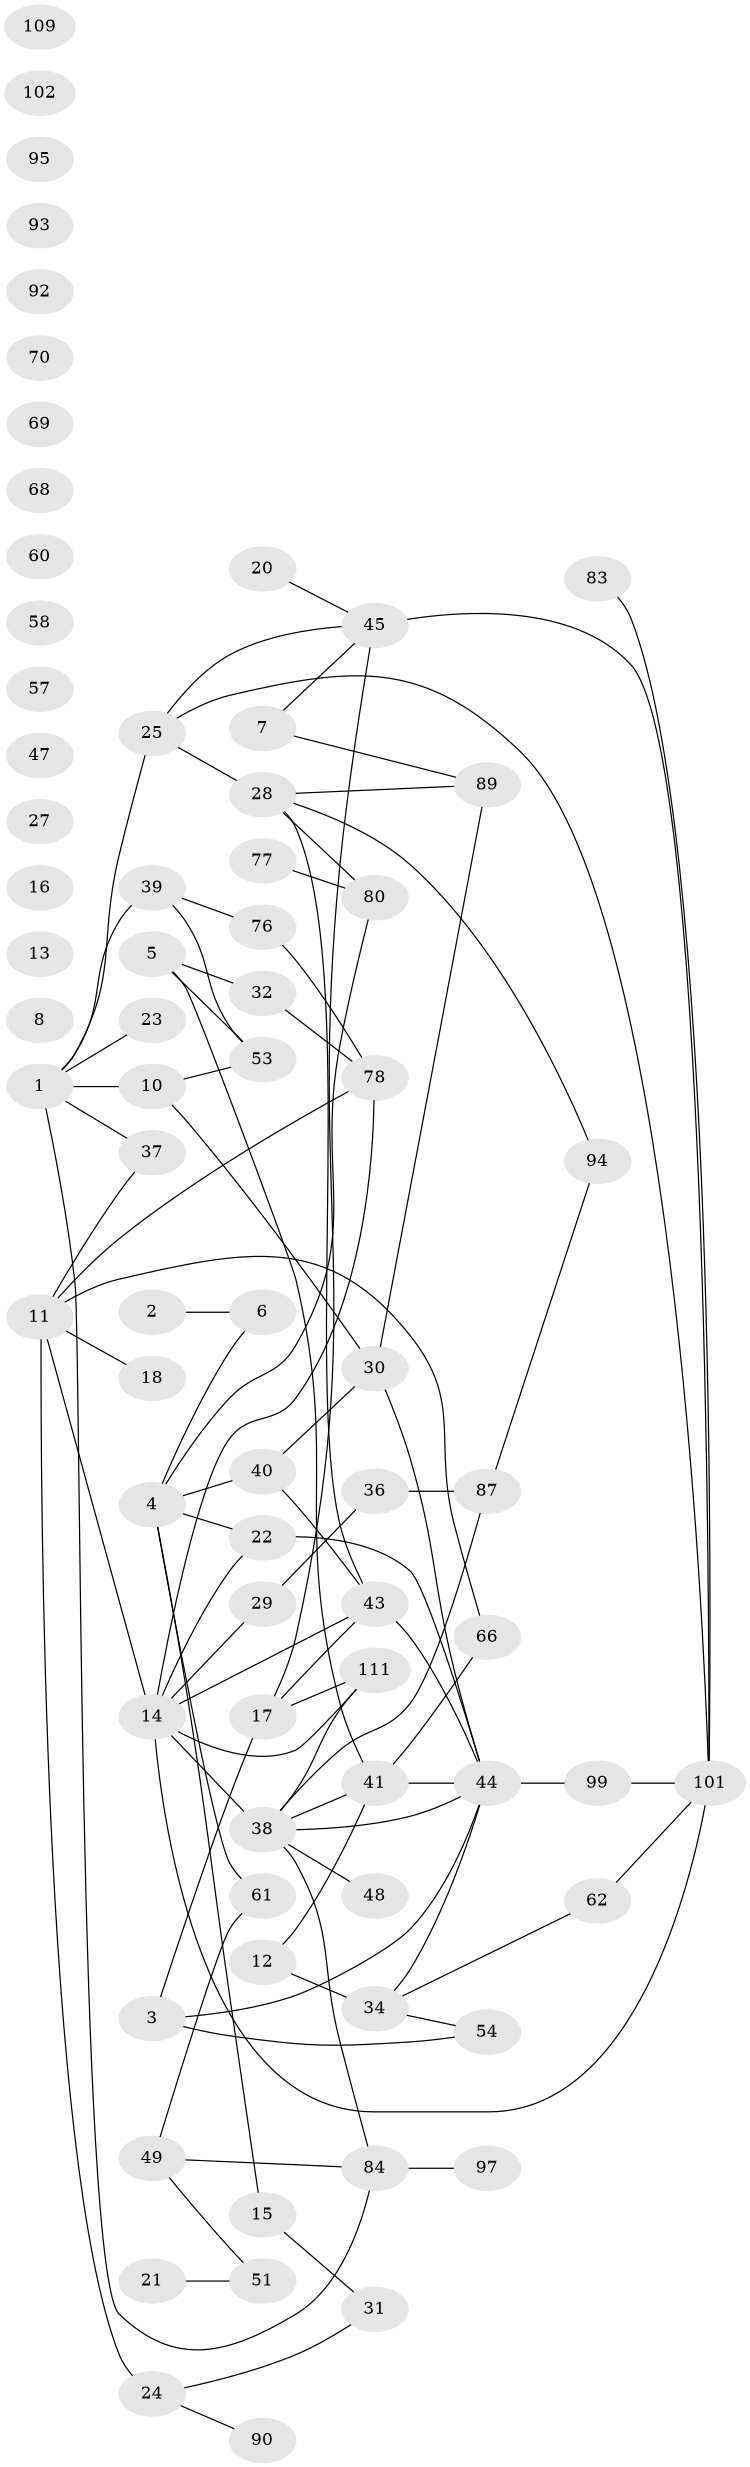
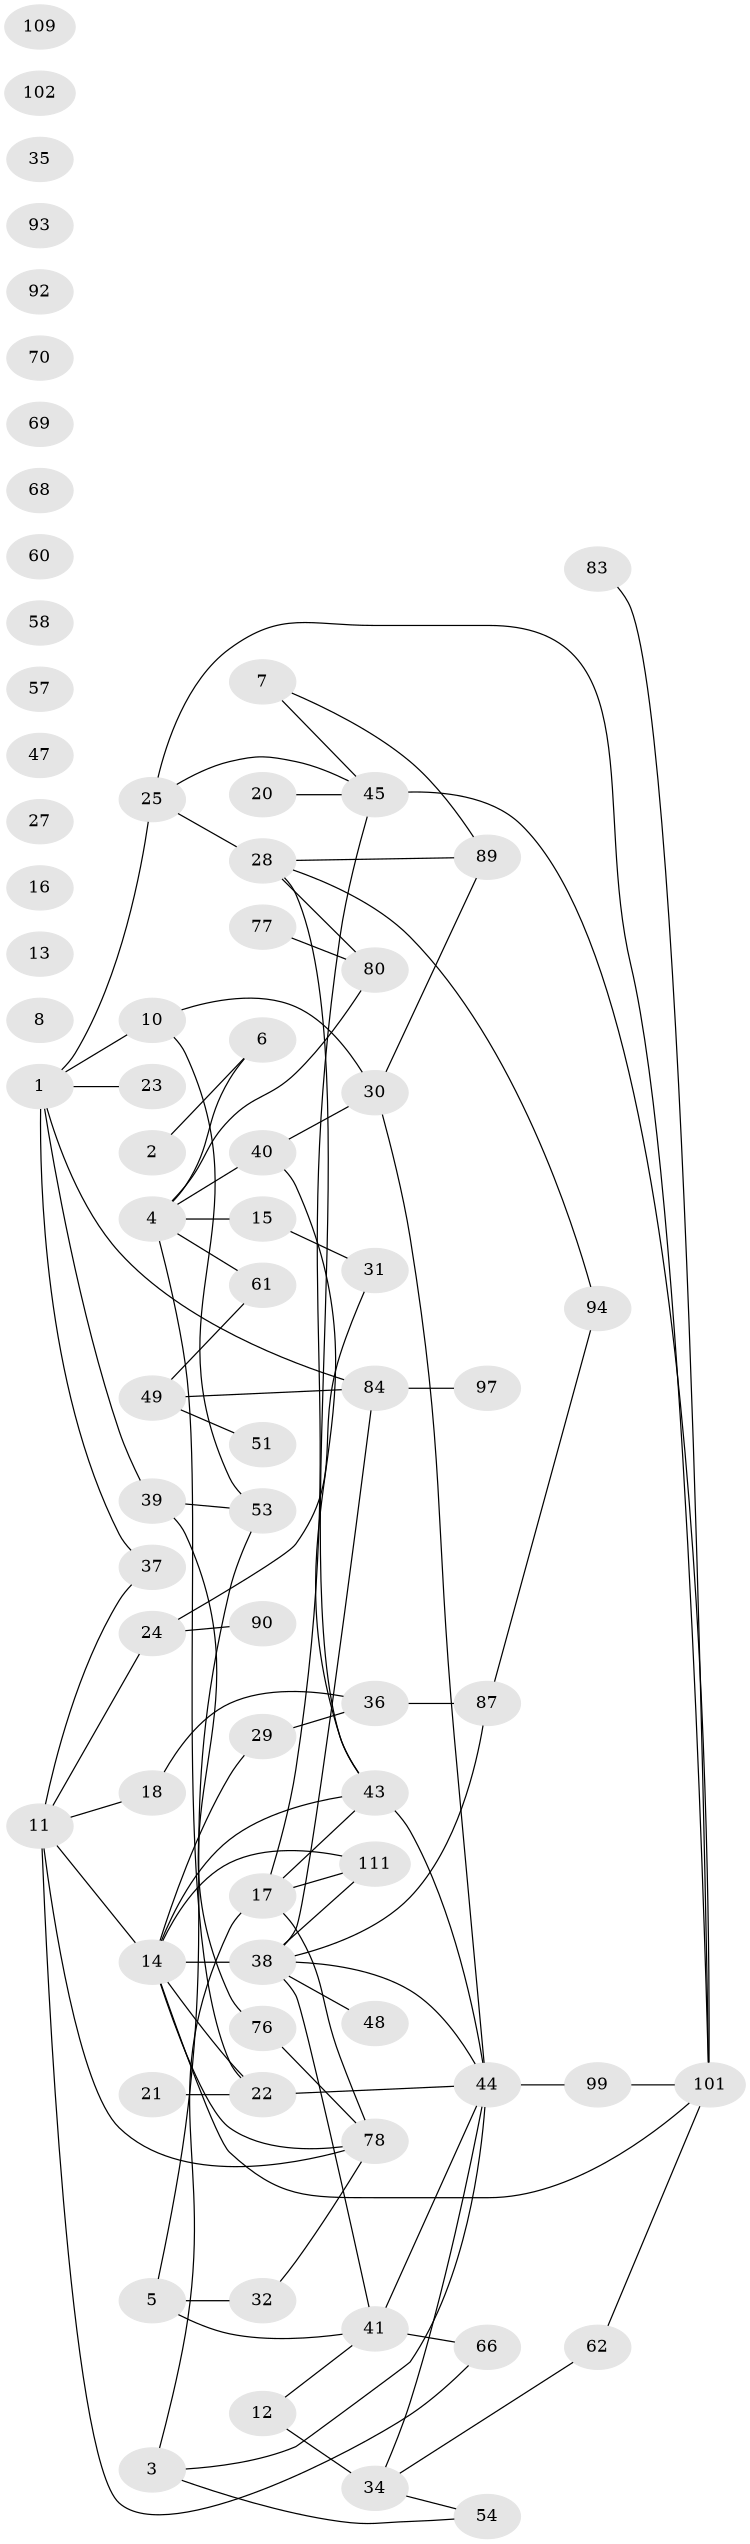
(40, 159) -> (40, 159)
none -> (239, 1700)
none -> (327, 2015)
(208, 2281) -> (214, 2095)
